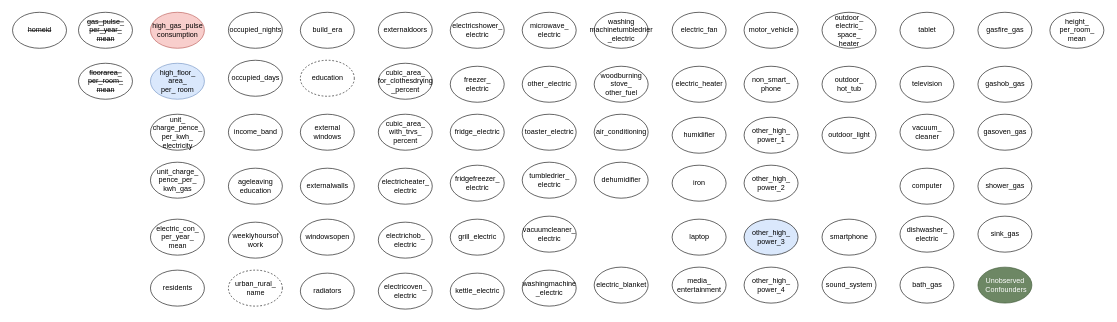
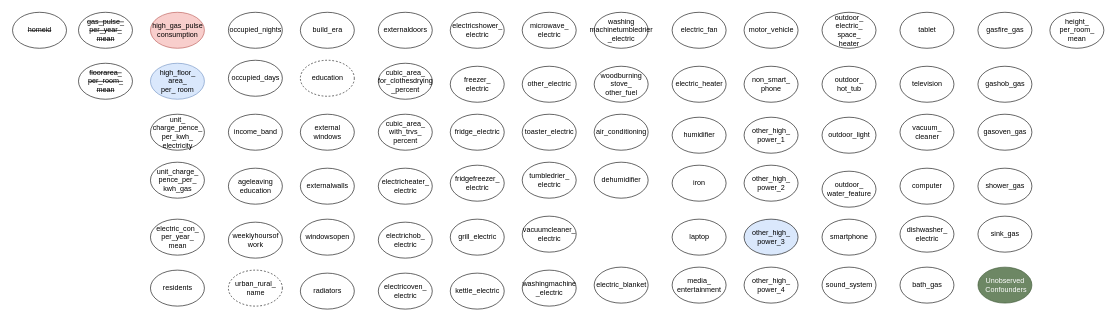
none -> (849, 189)
